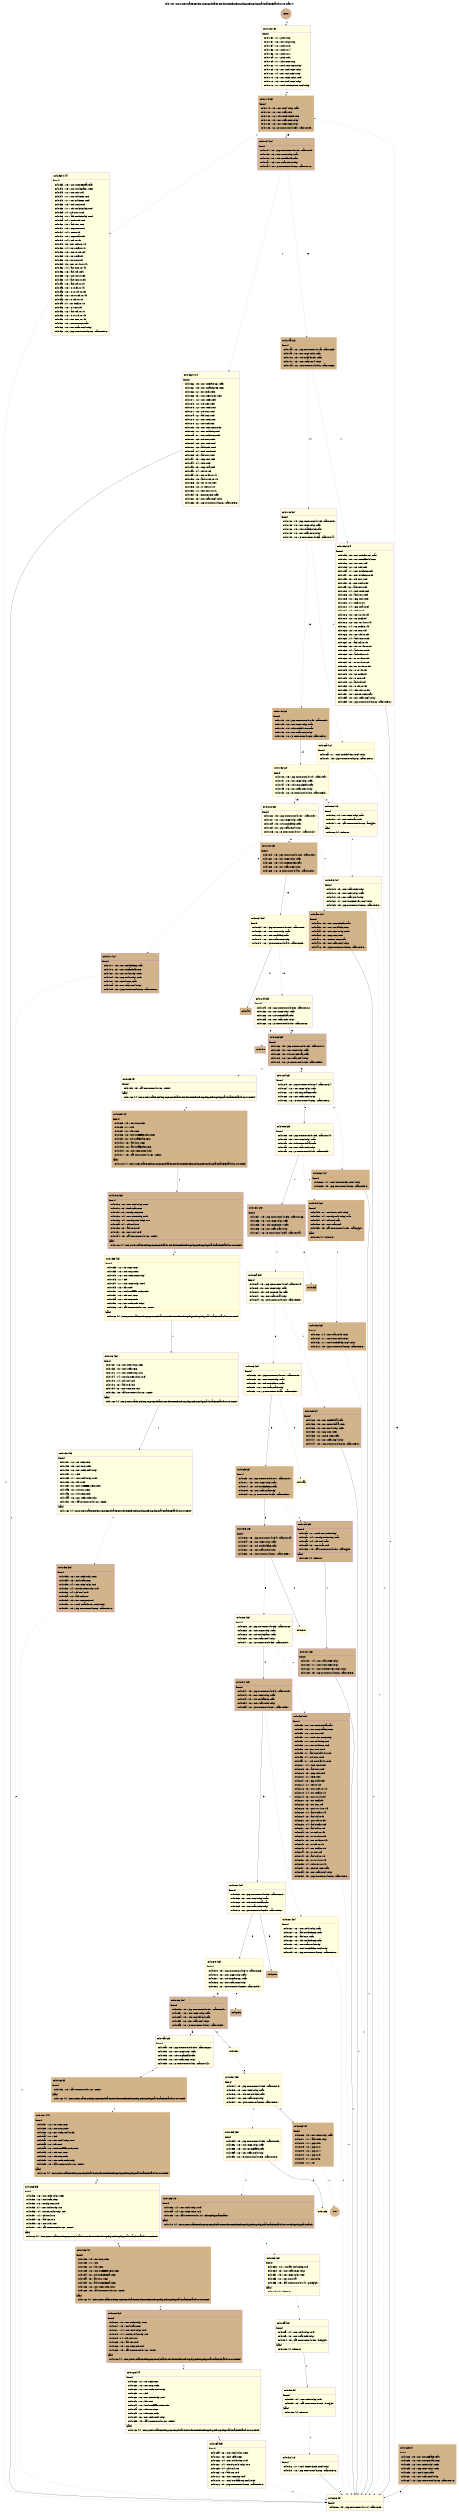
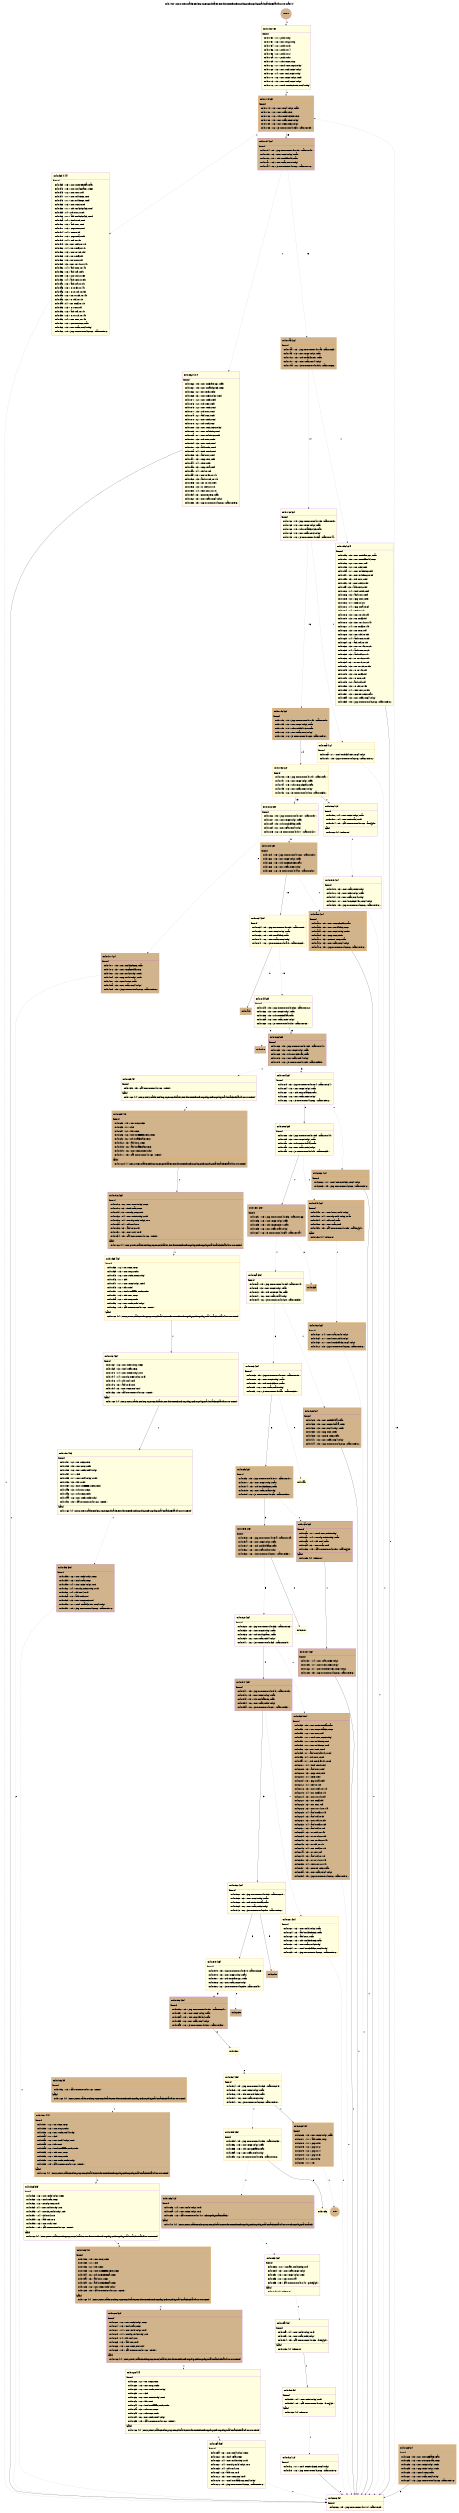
(286, 14) -> (286, 14)
(323, 872) -> (308, 893)
(184, 2051) -> none
